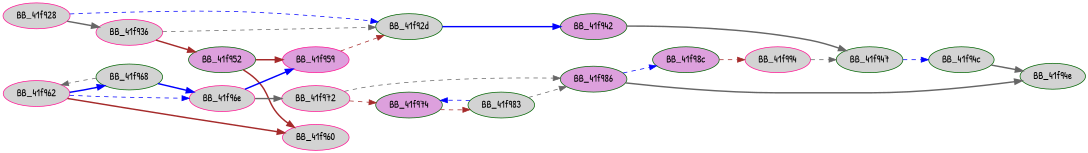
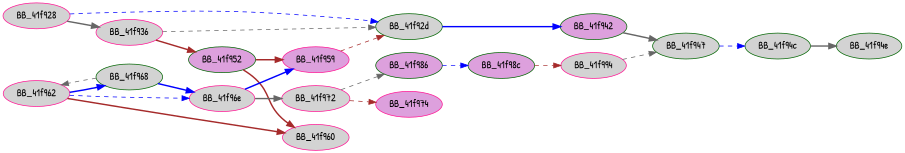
(820, 93) -> none
(409, 105) -> (409, 104)
(501, 105) -> none
